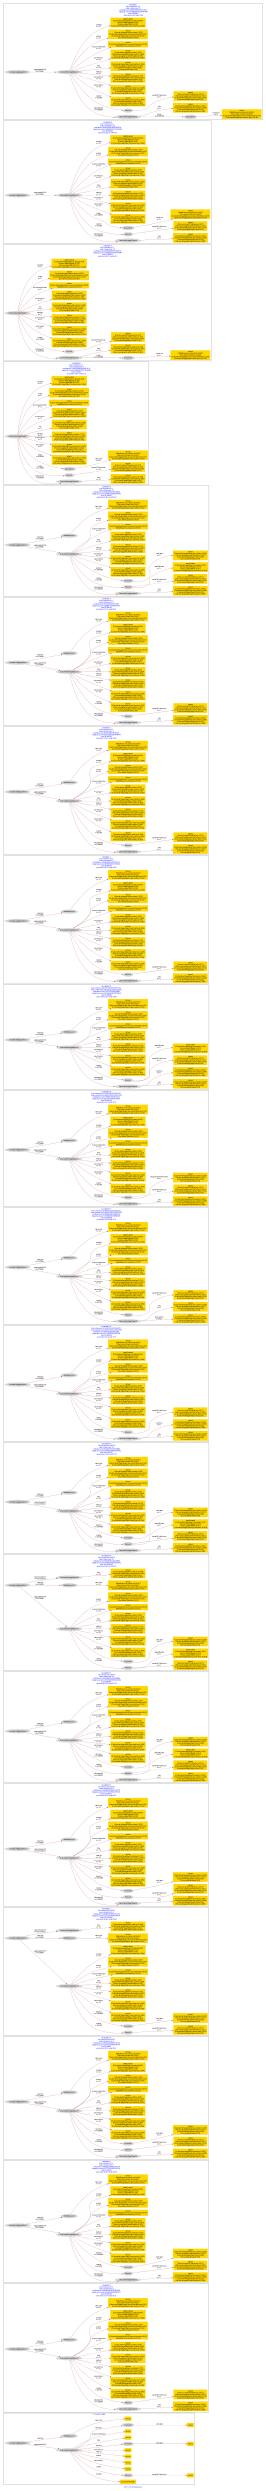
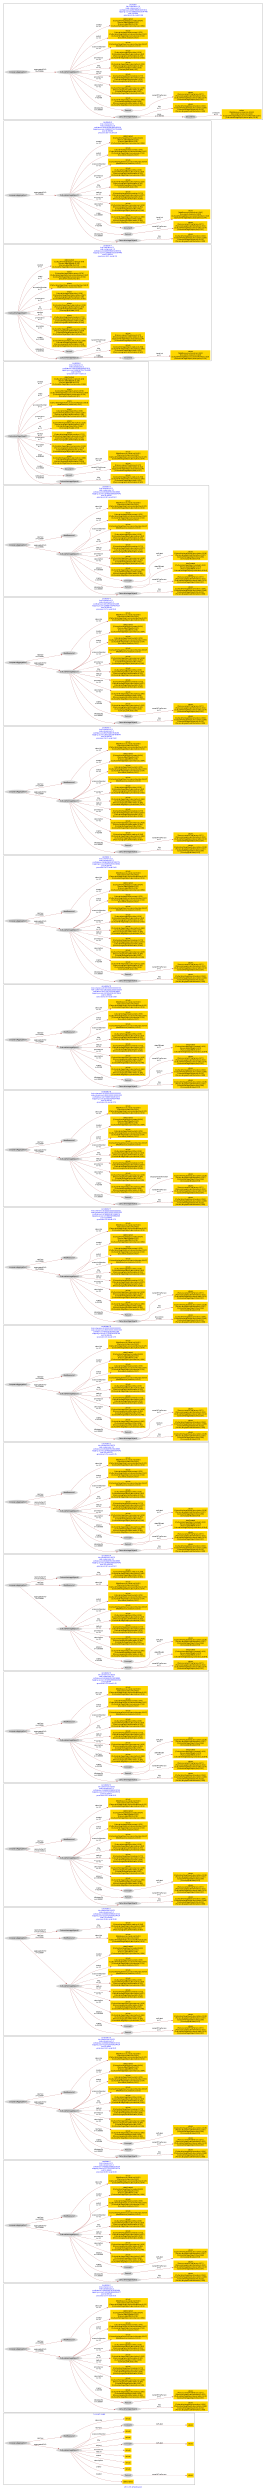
(128, 2482) -> (128, 2482)
